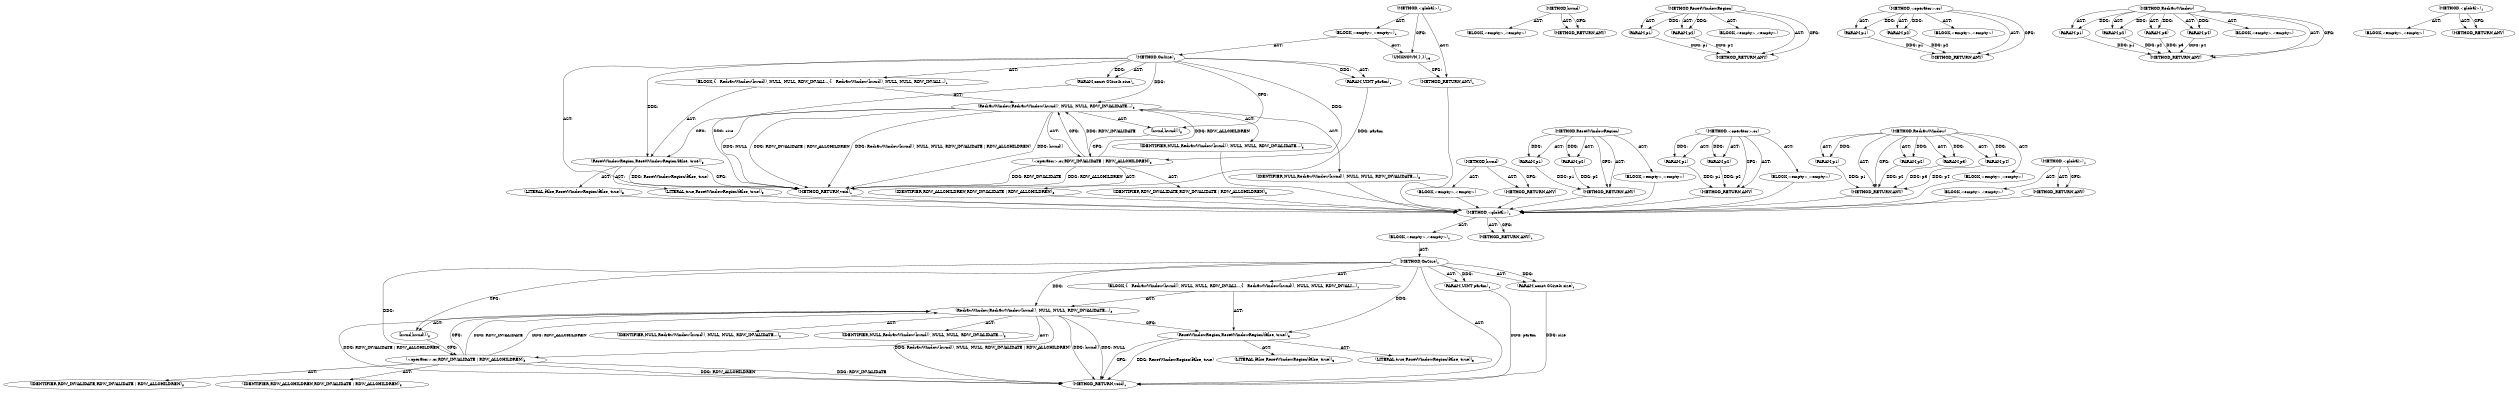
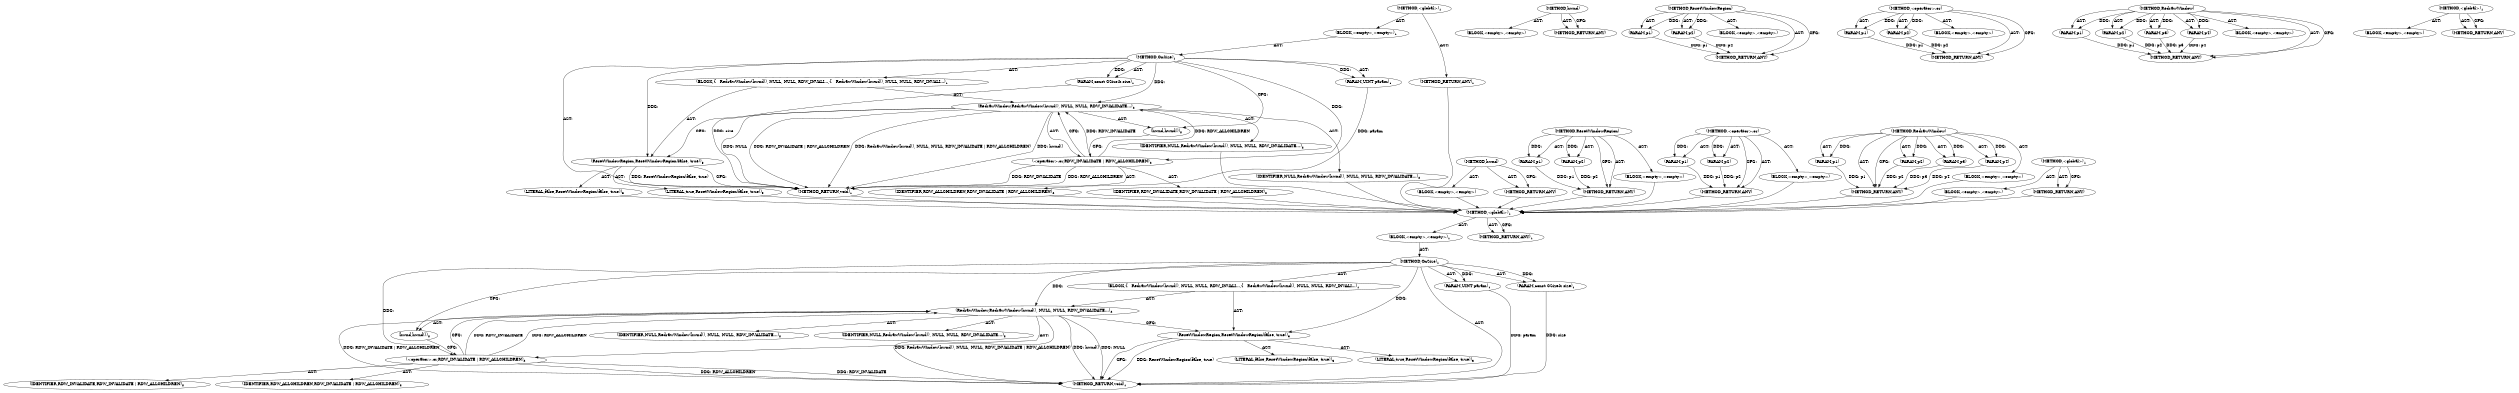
(1411, 58) -> none
